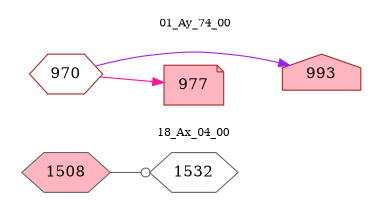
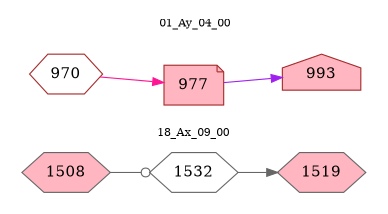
(195, 24) -> (195, 24)
(187, 52) -> (247, 81)
(194, 133) -> (194, 133)
none -> (322, 172)
